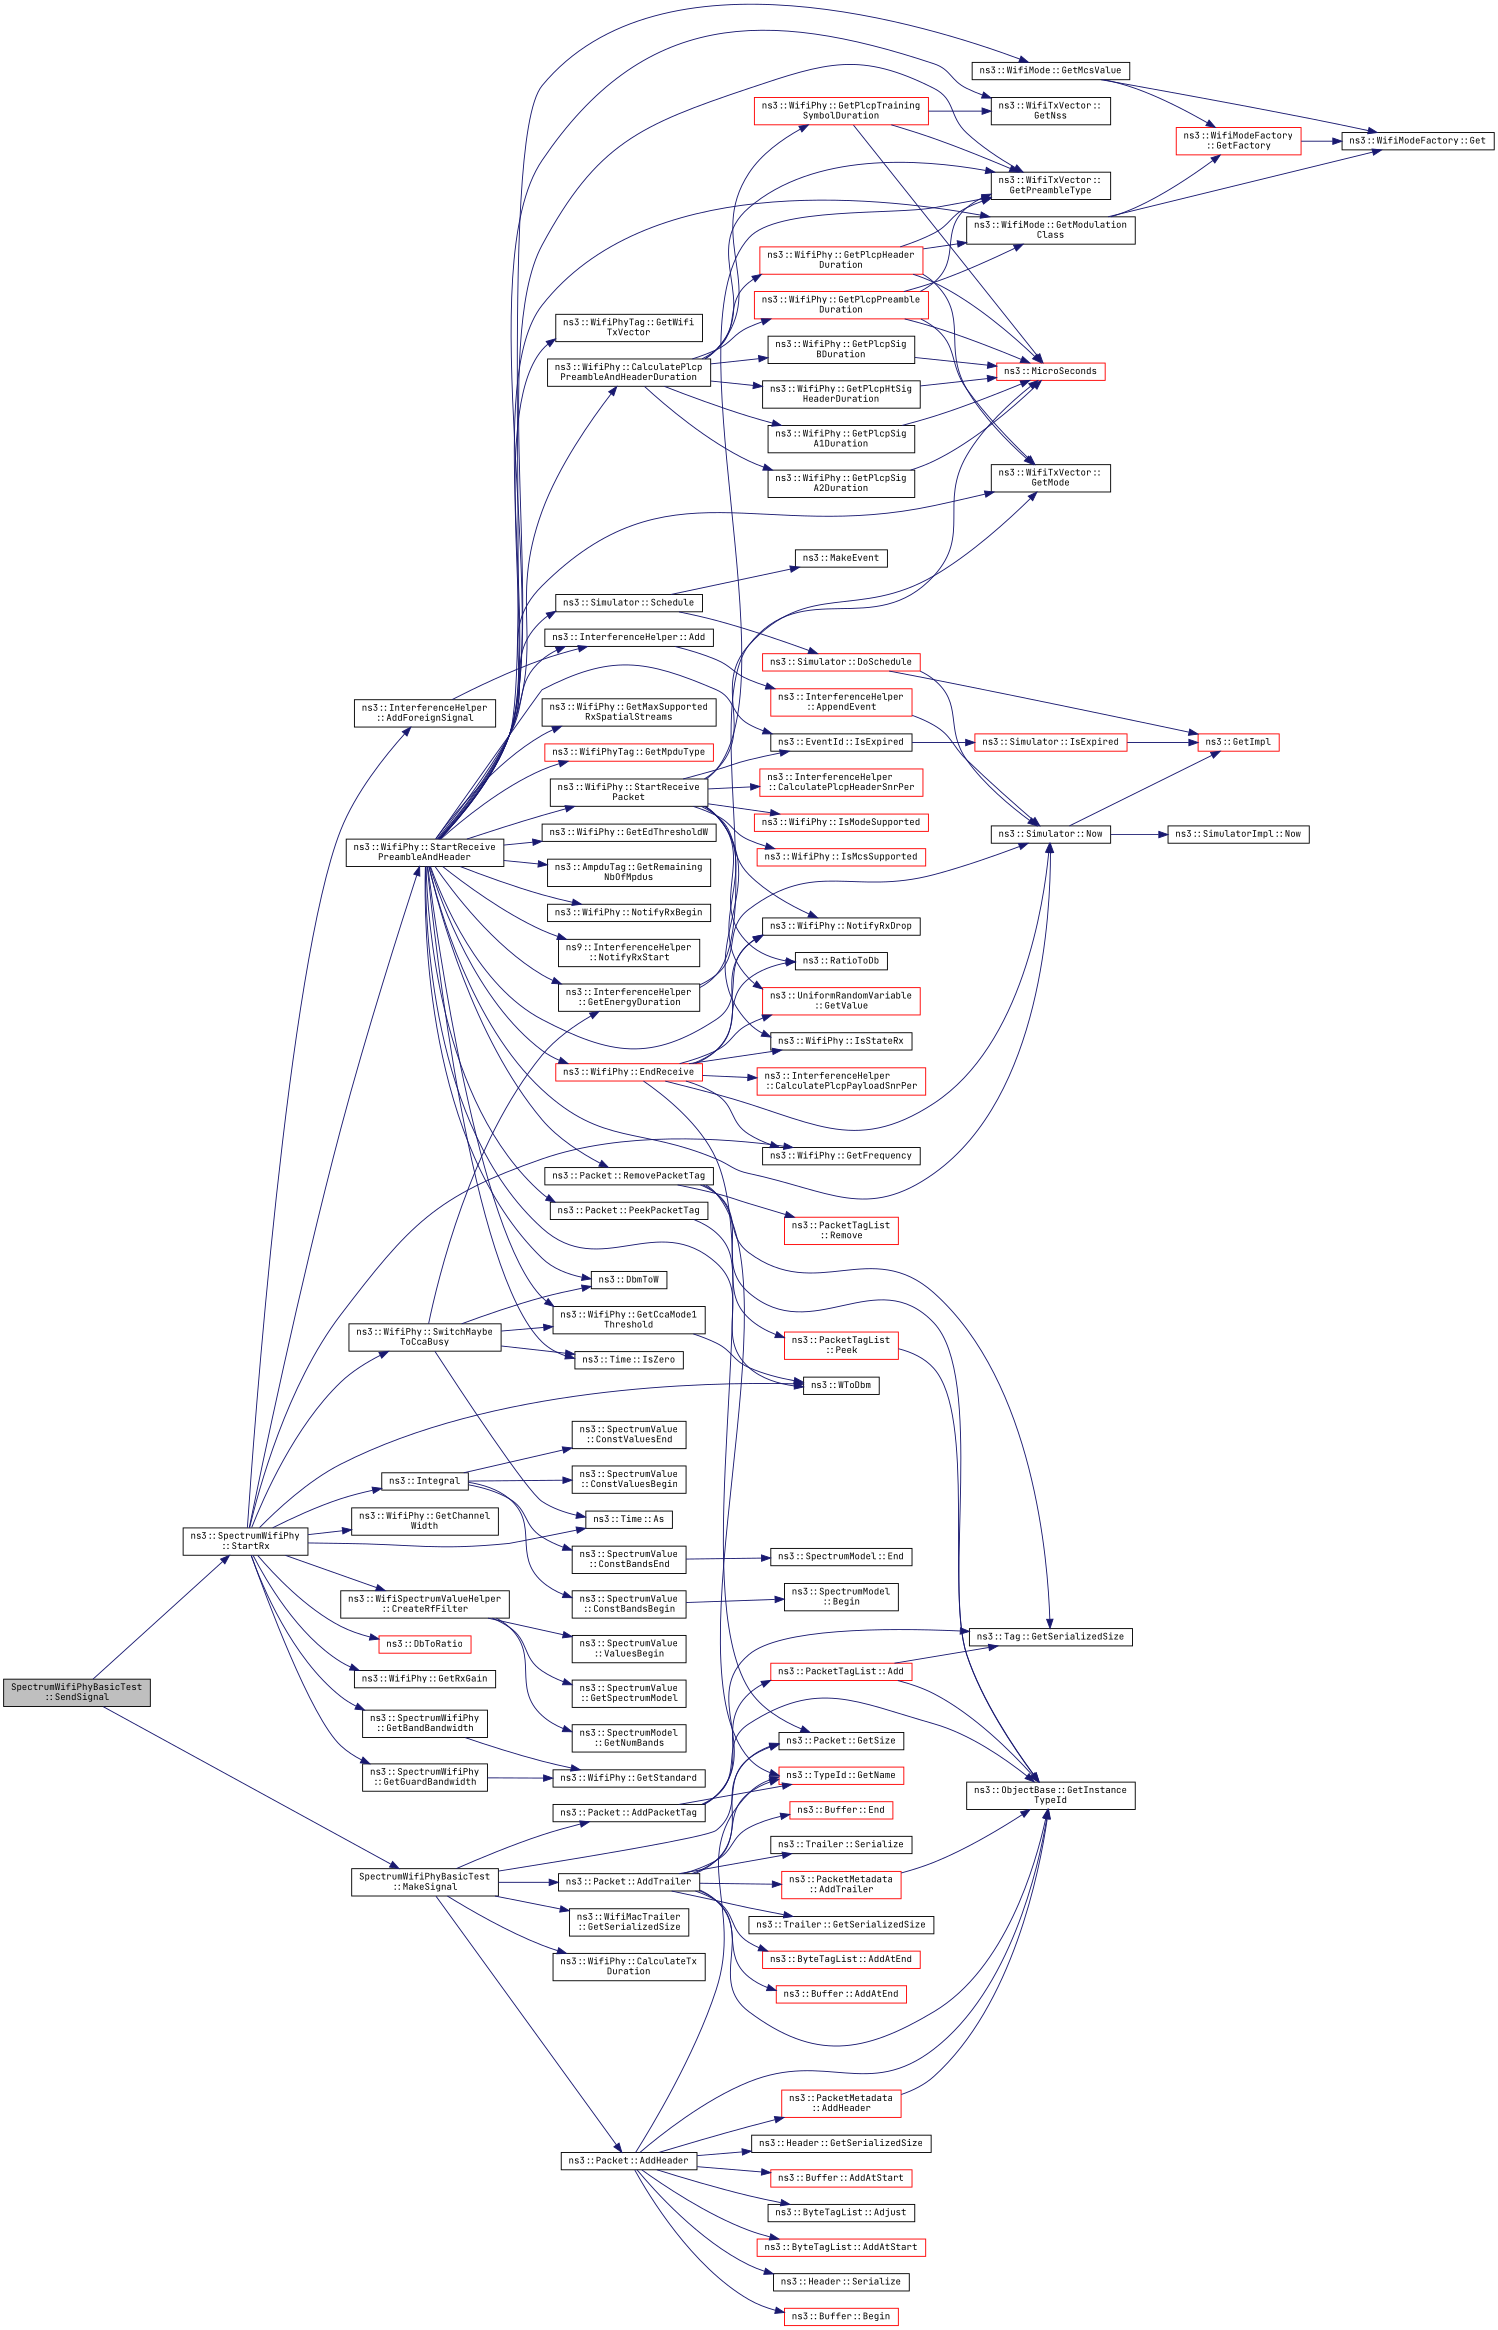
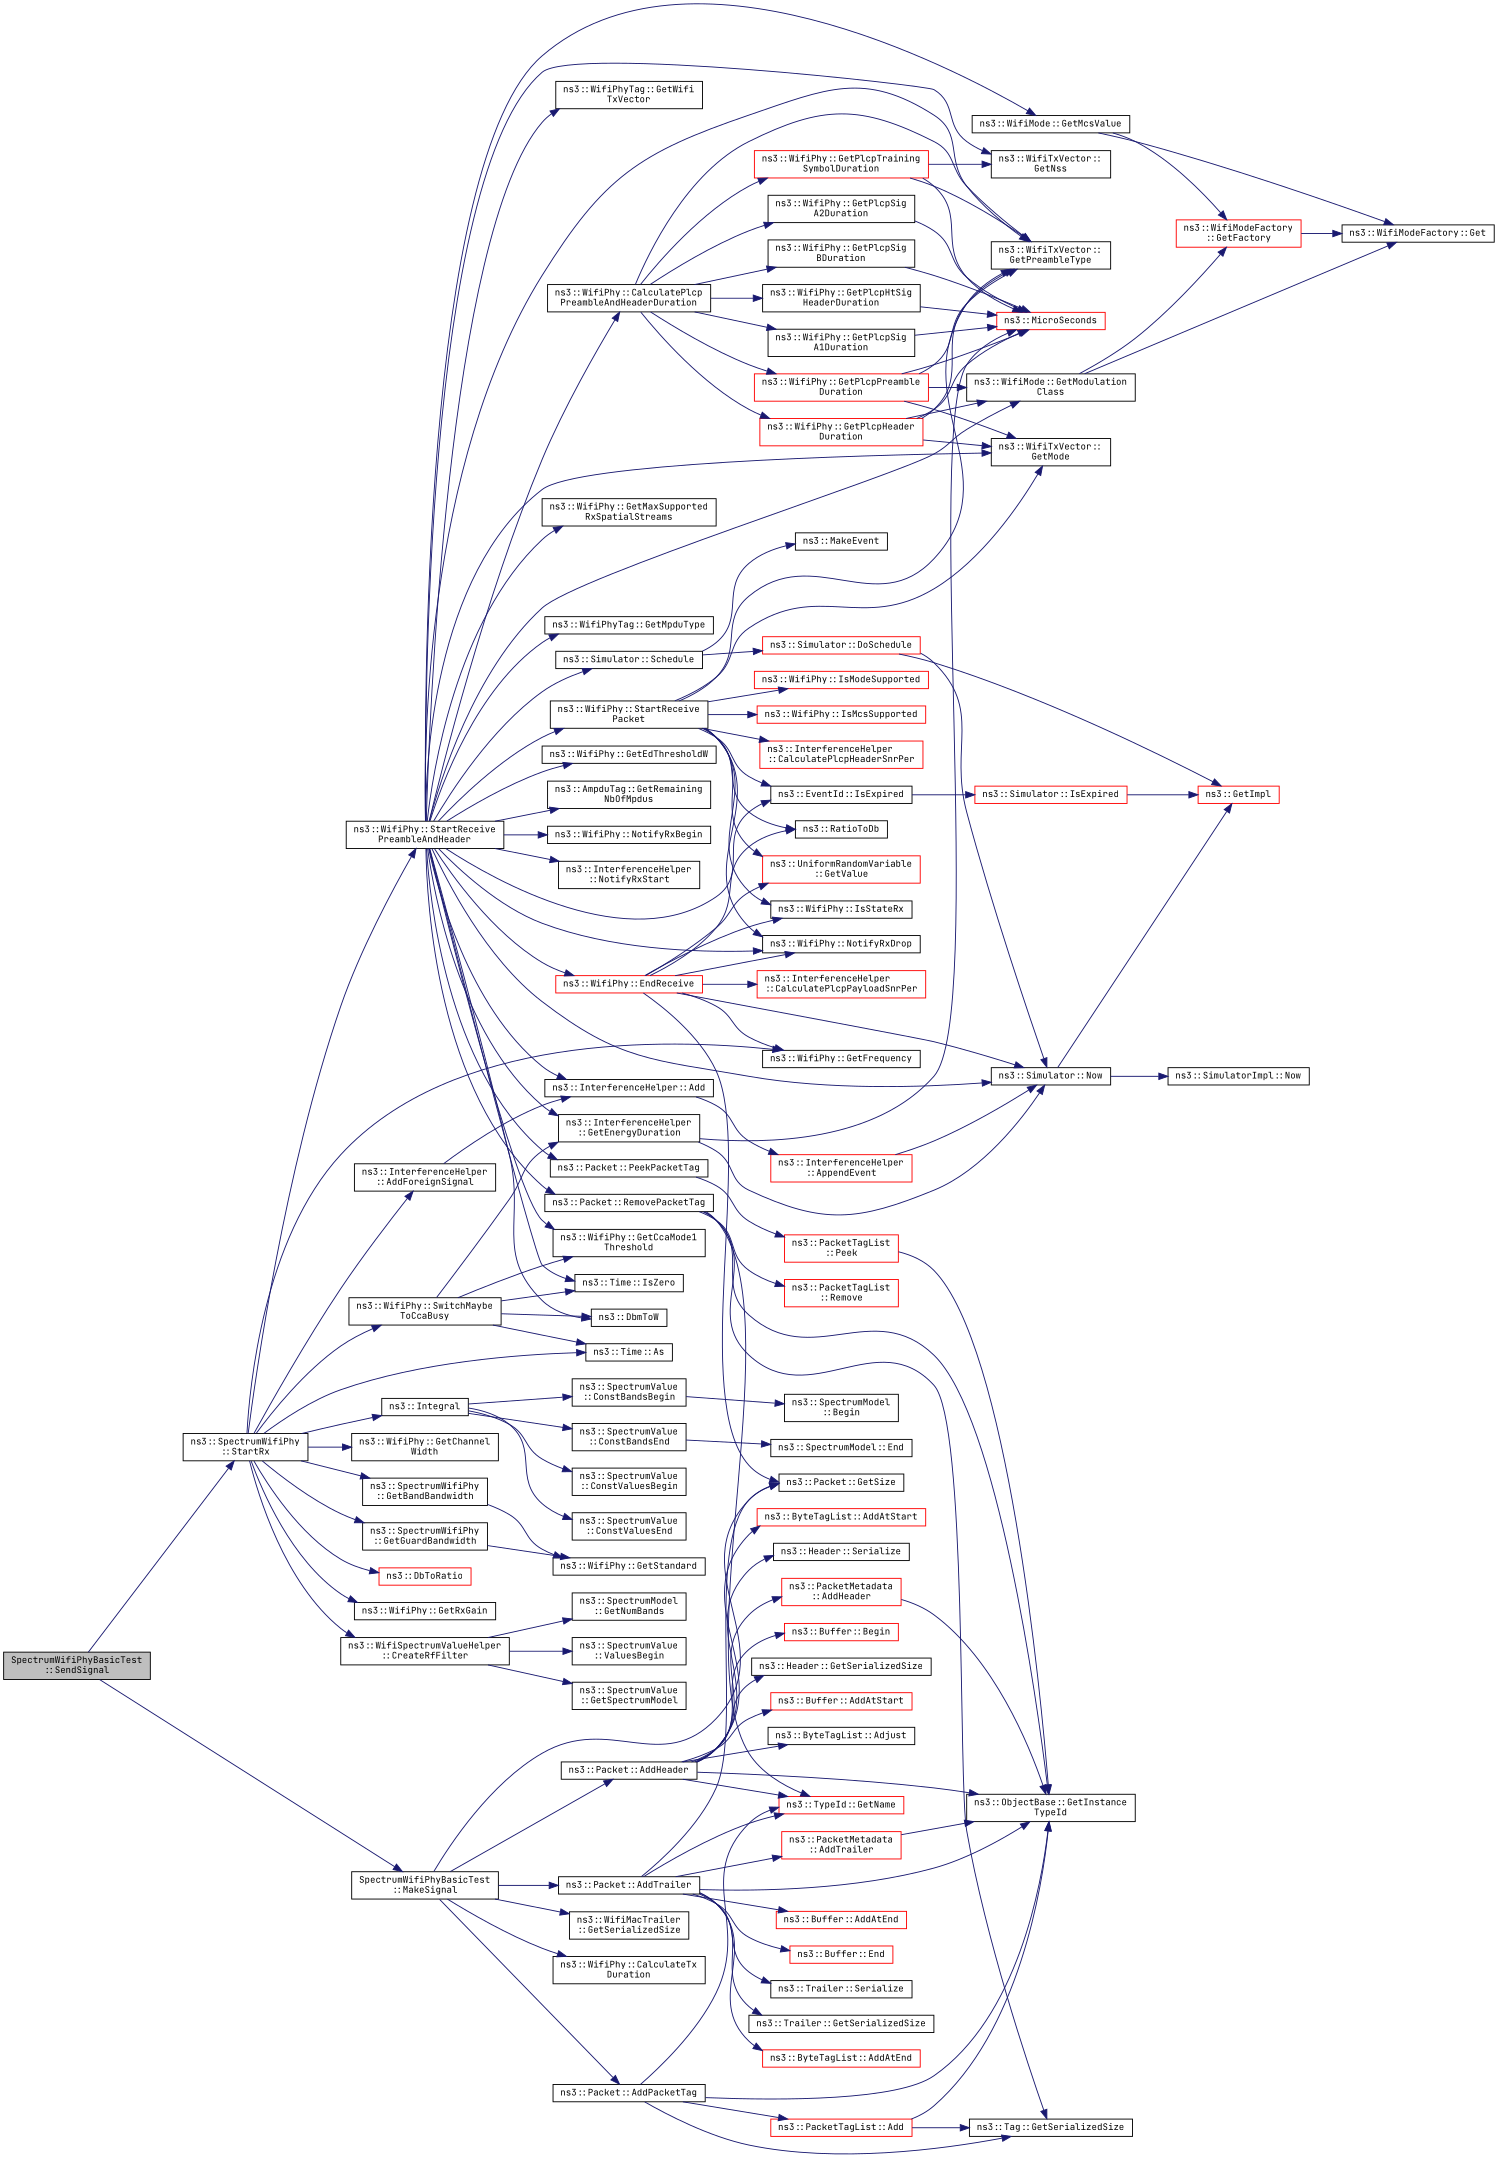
(629, 753) -> (629, 625)
(629, 953) -> (629, 875)
(841, 1386) -> none
